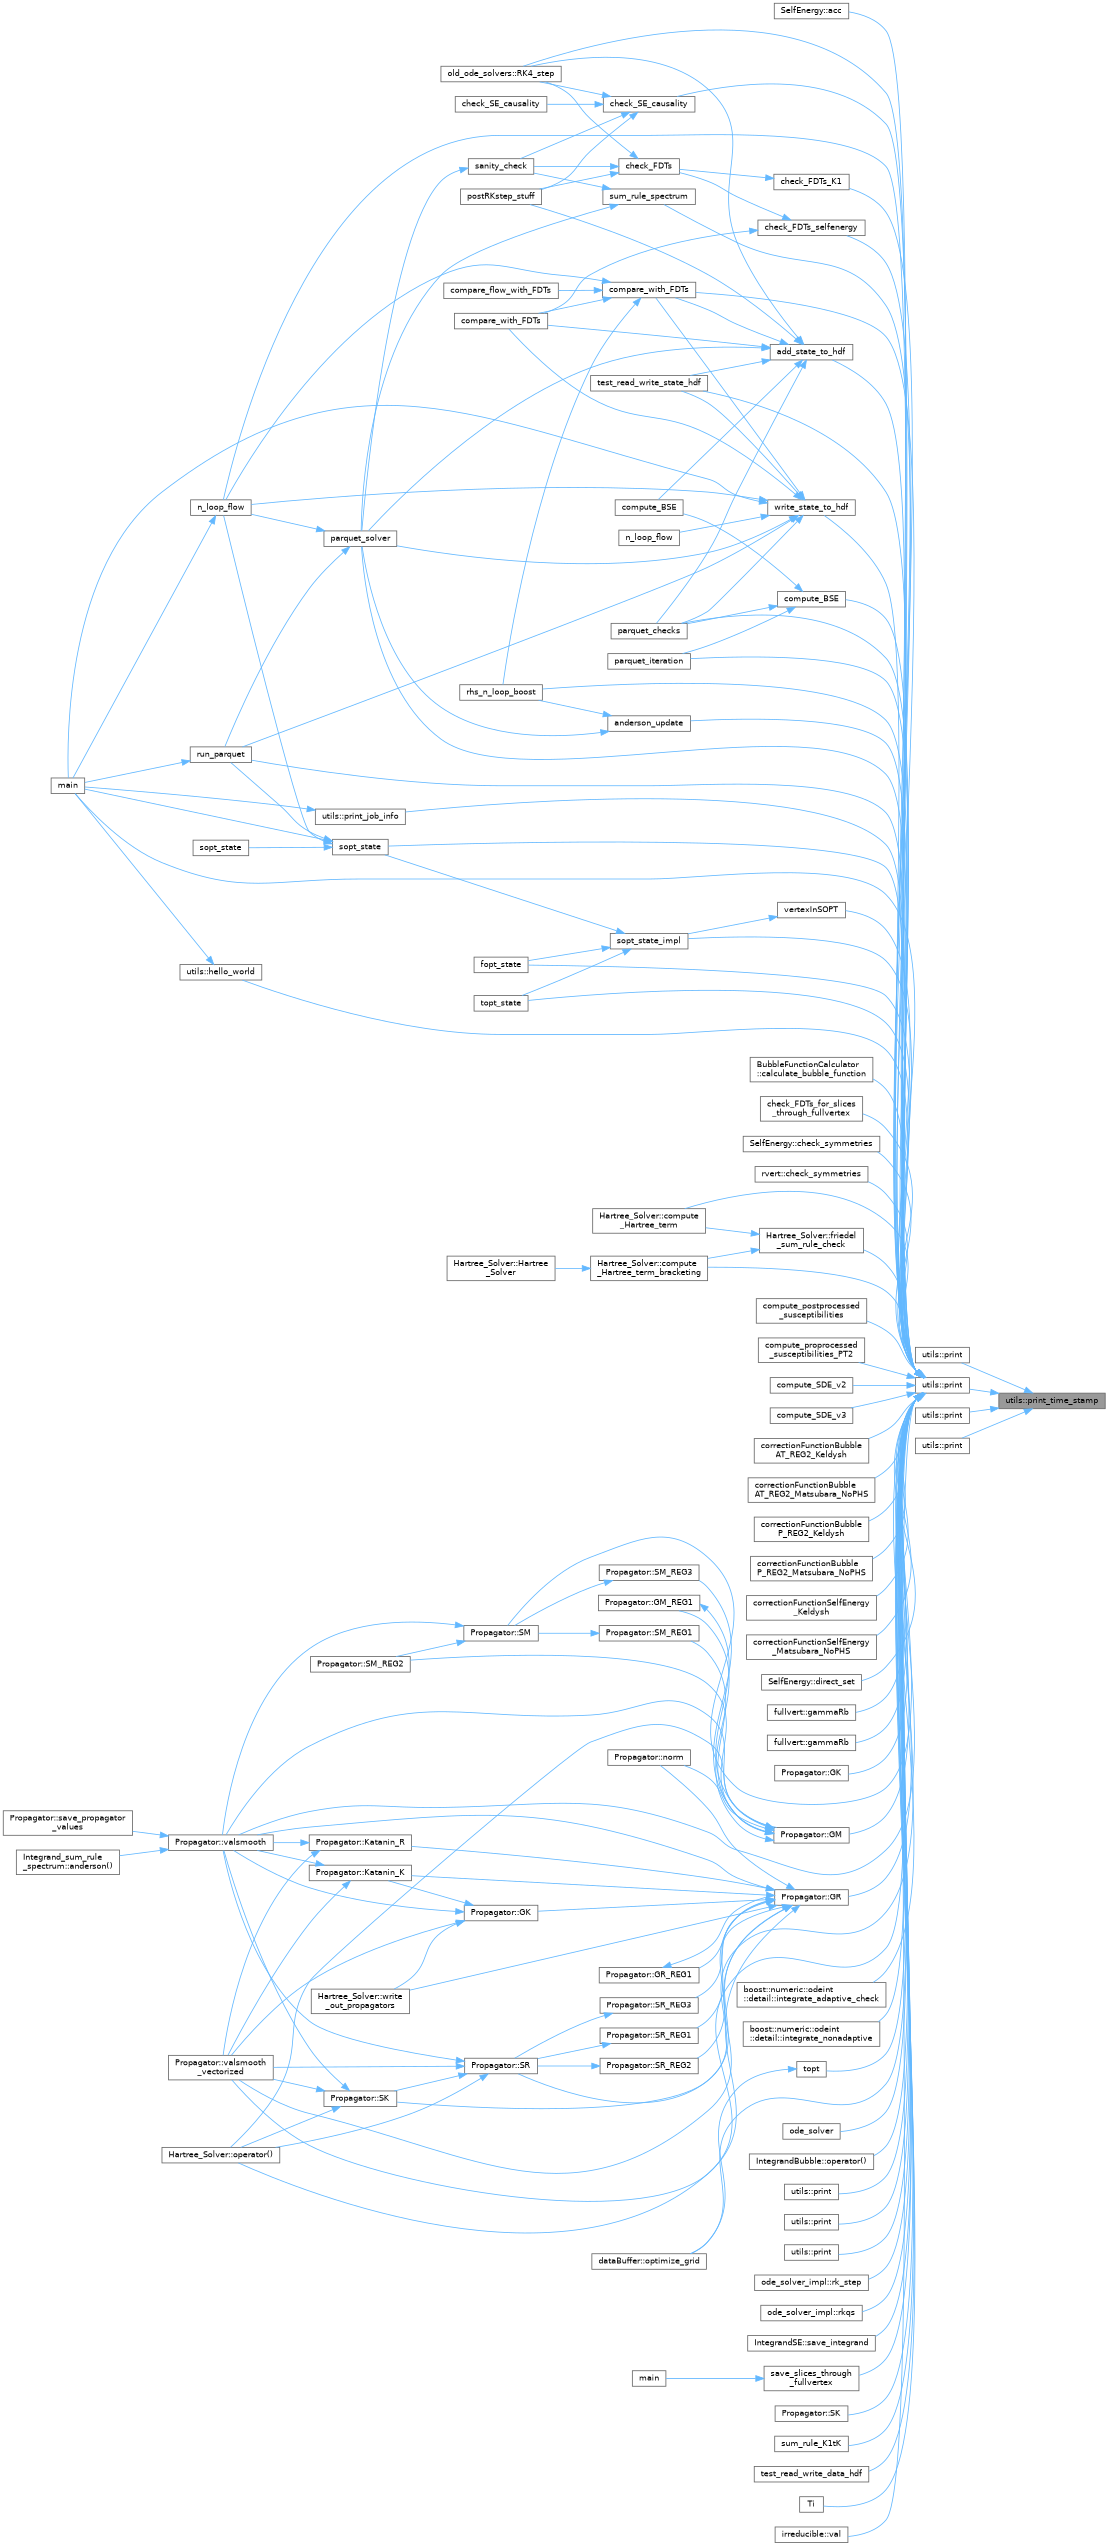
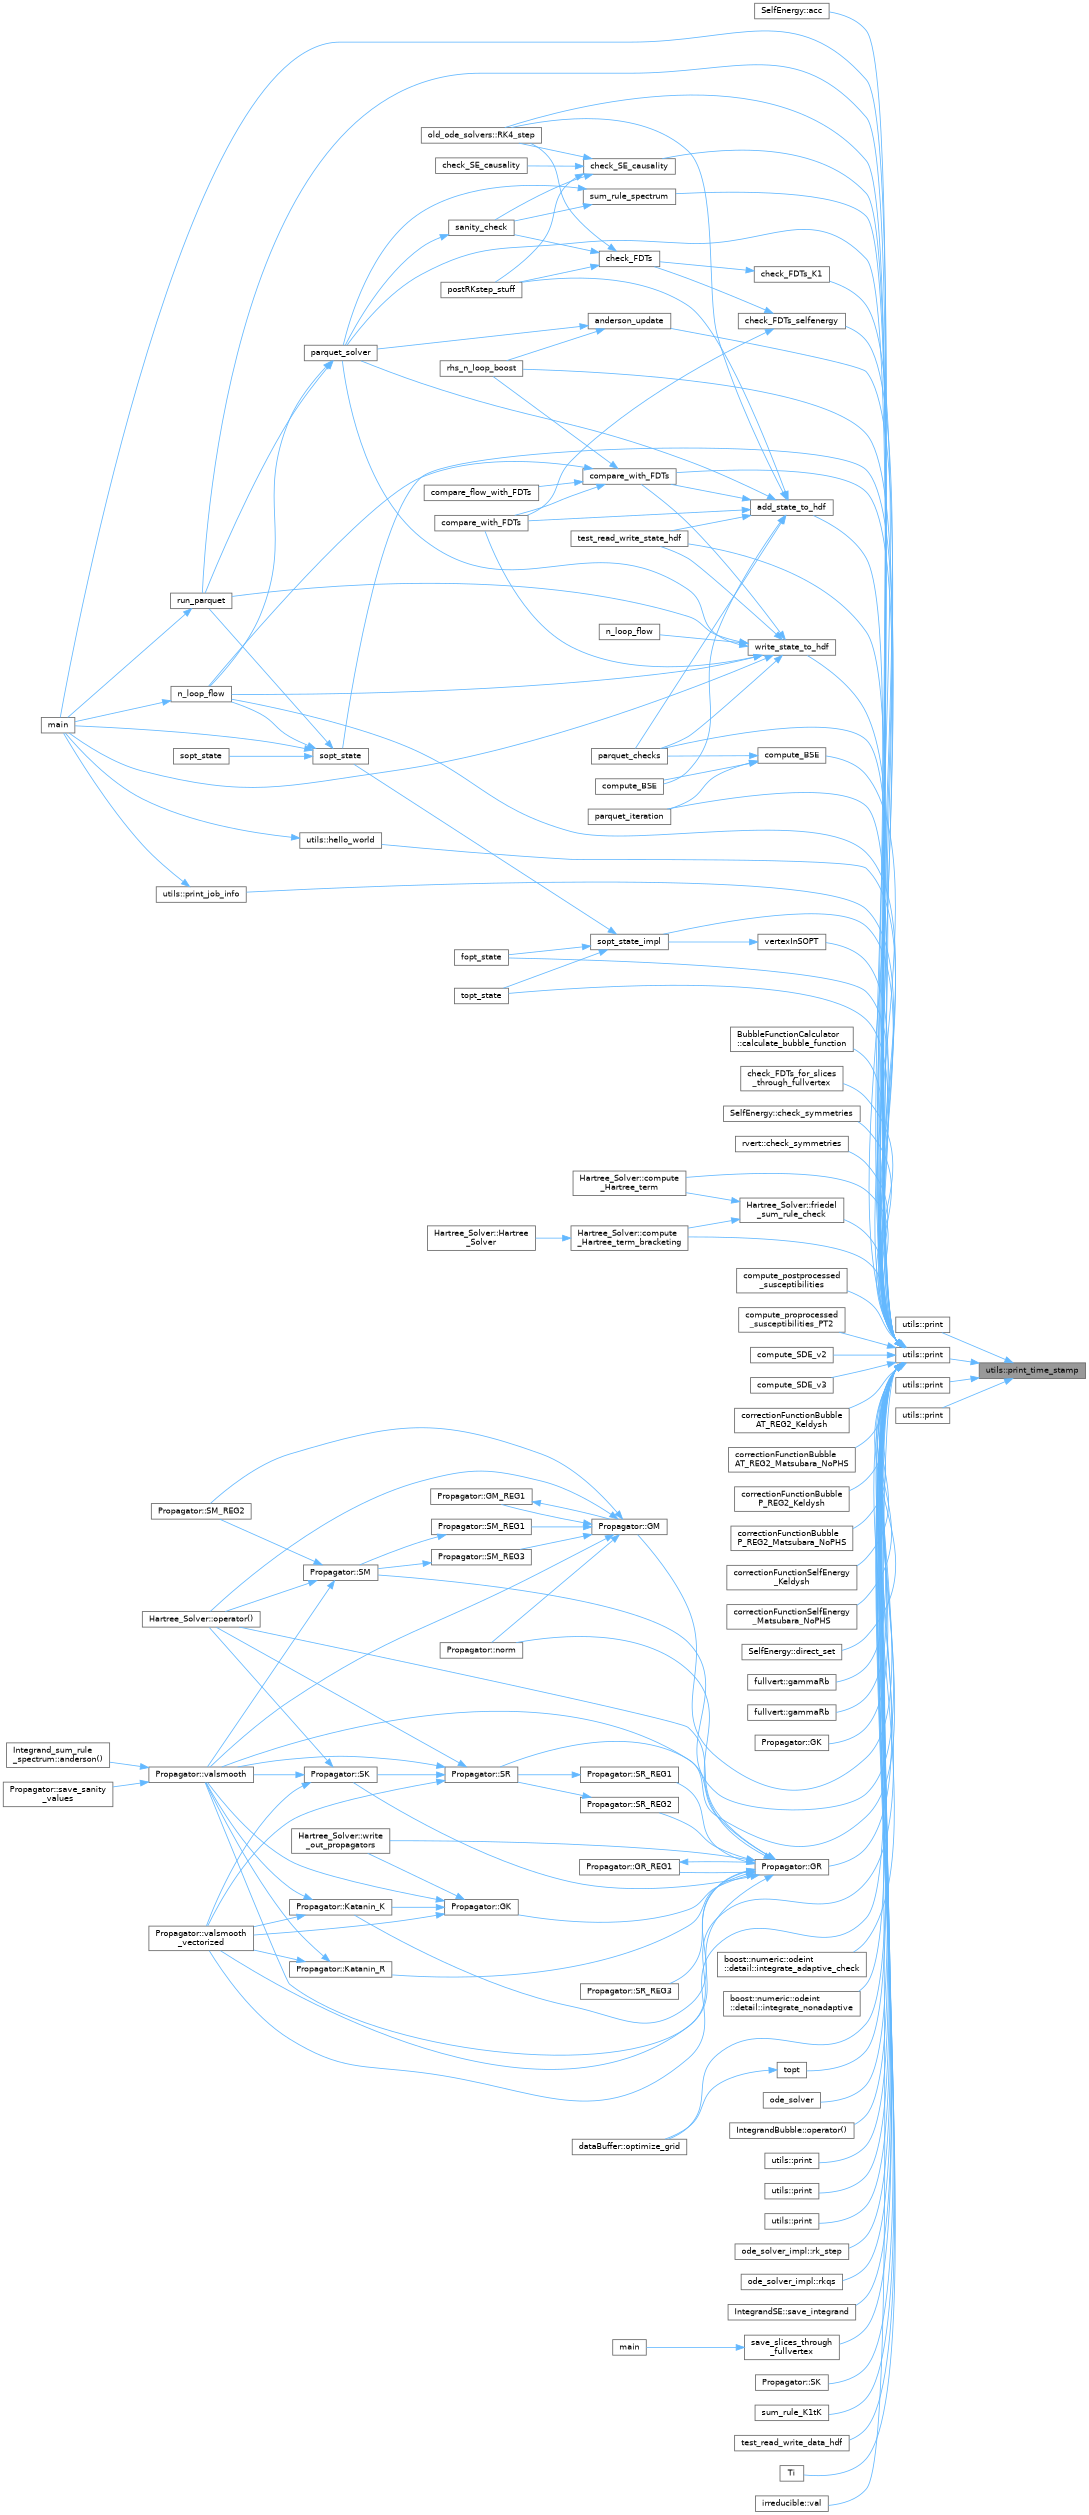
none -> (267, 1597)
(68, 1823) -> (58, 1794)
(558, 2034) -> none
